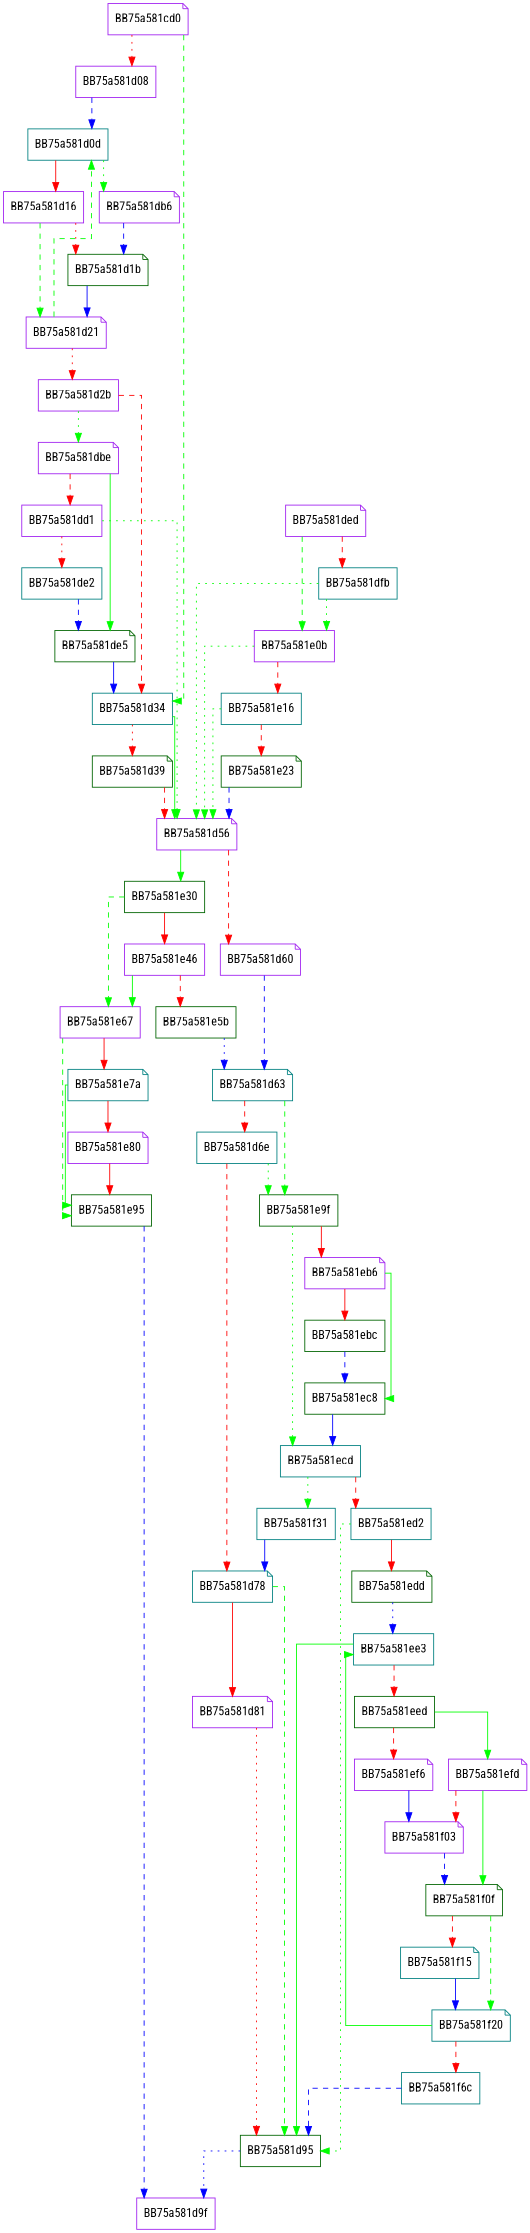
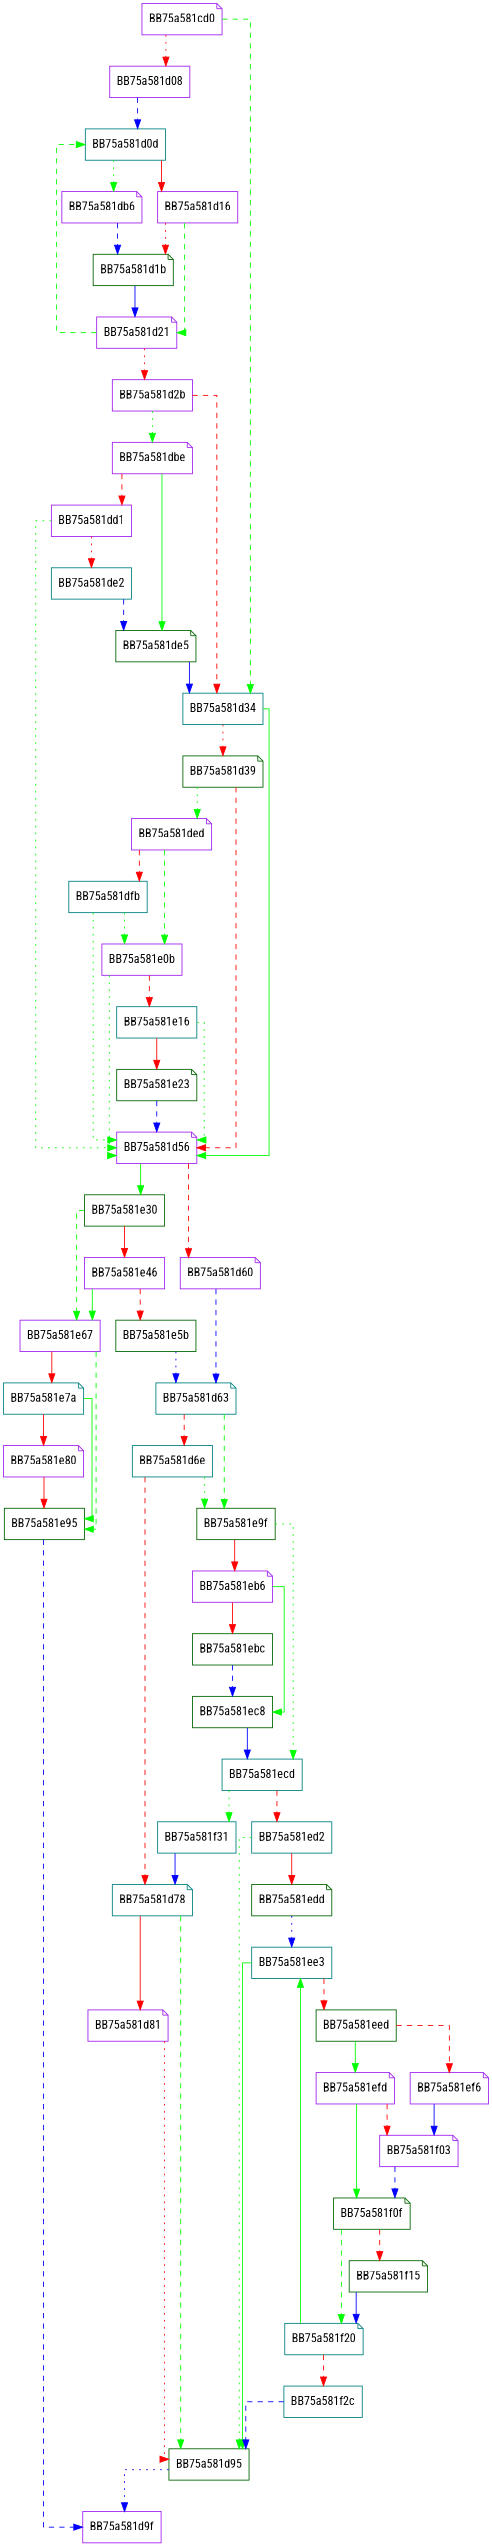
(261, 736) -> (157, 1049)
none -> (197, 798)
(440, 1963) -> (388, 2276)
(441, 2088) -> (323, 2402)
